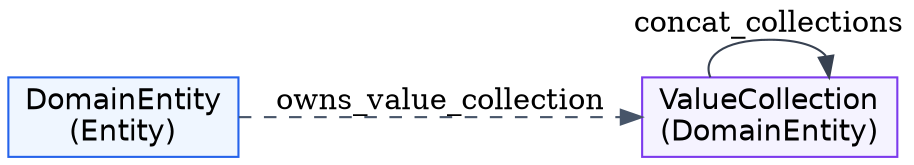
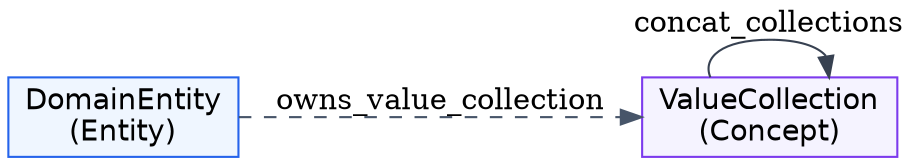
(770, 117) -> (770, 117)
